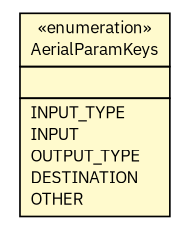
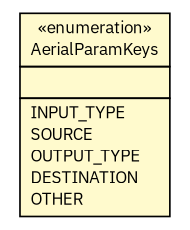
(55, 135) -> (62, 135)
